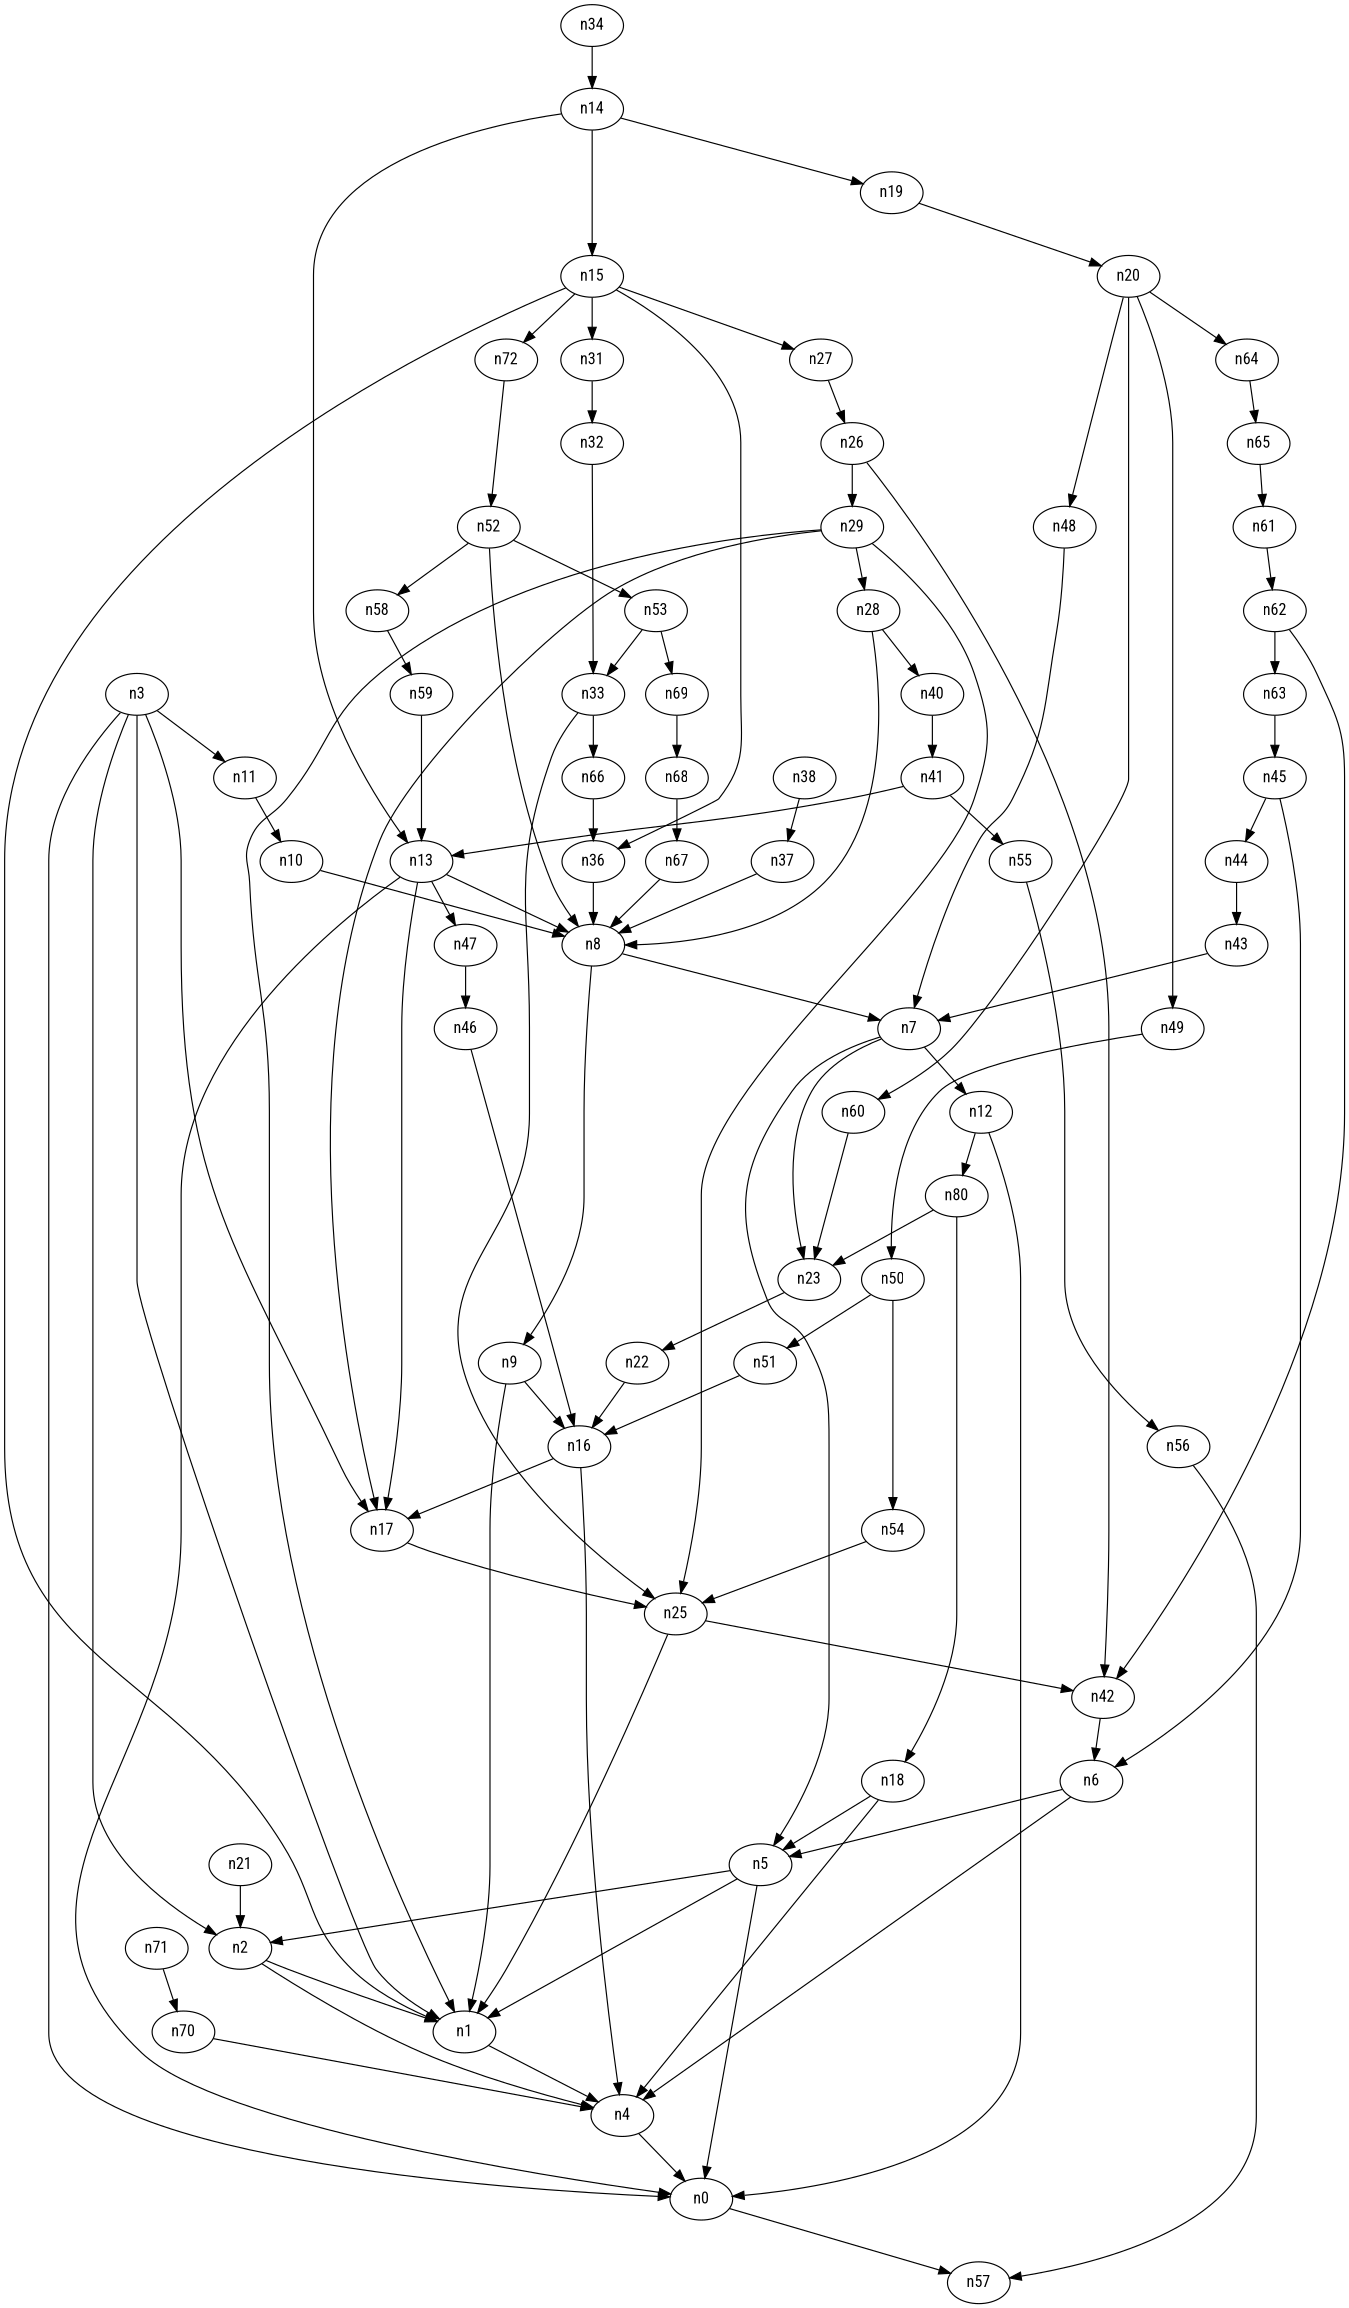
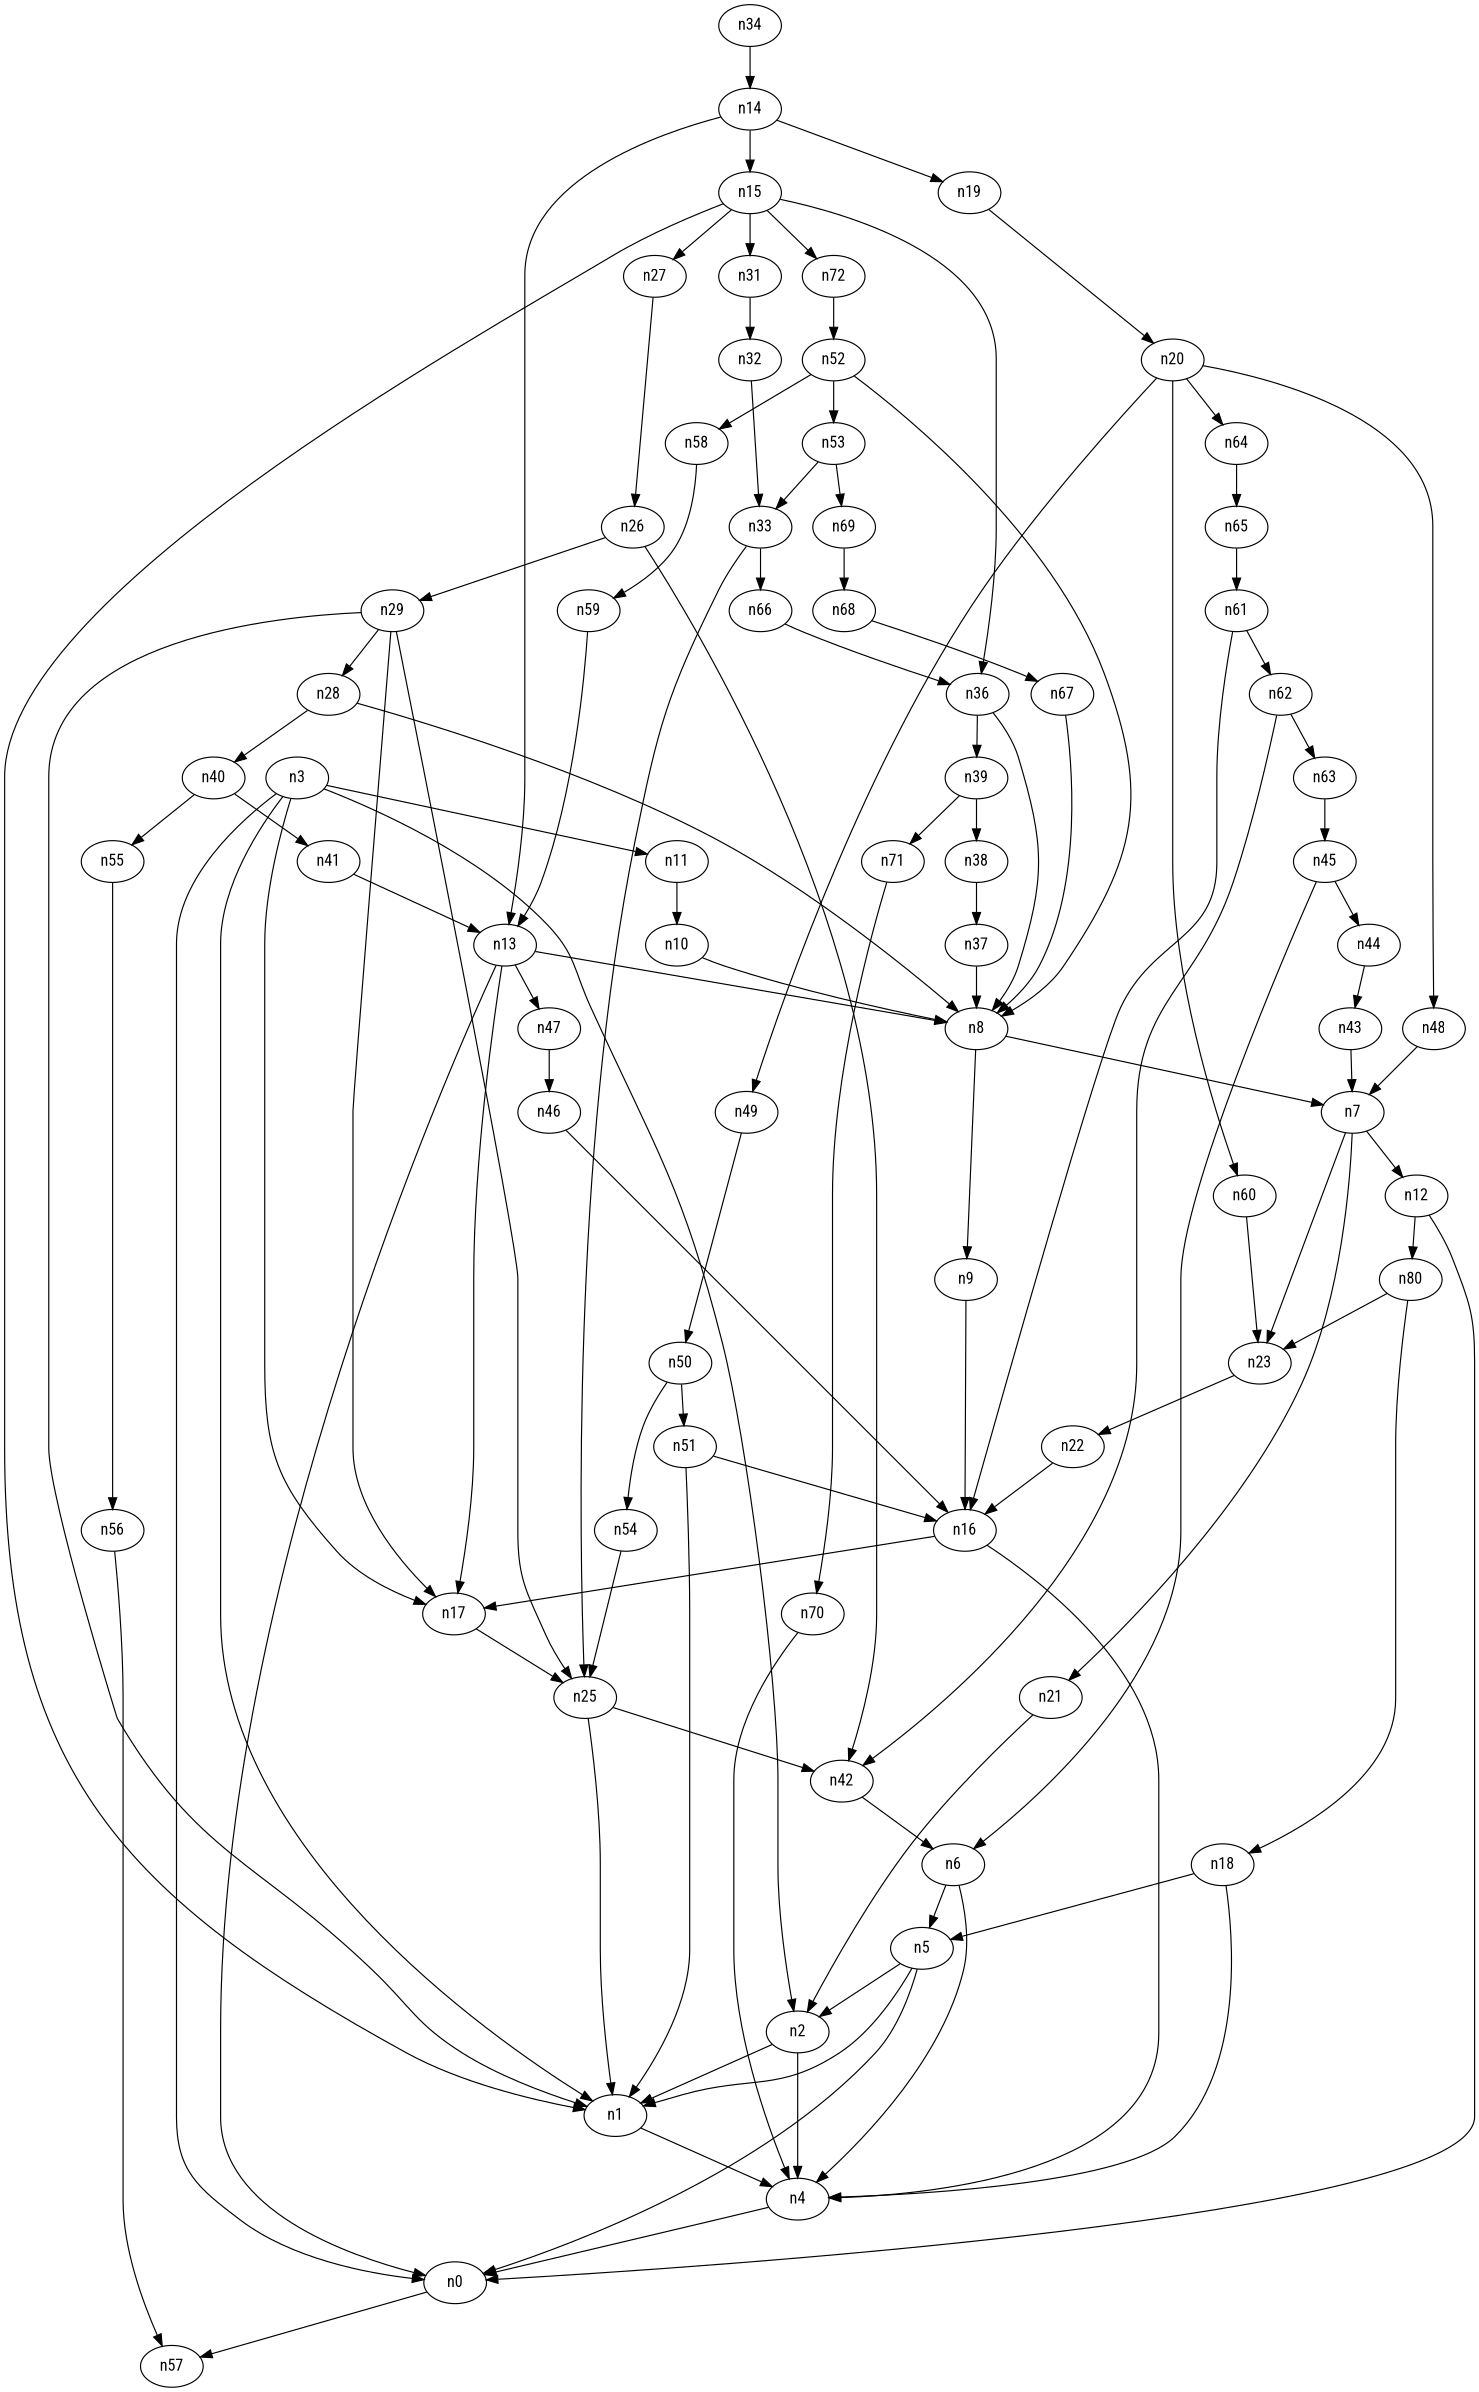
none -> (976, 778)
(973, 817) -> (168, 816)
none -> (1111, 1033)
(827, 1399) -> (1276, 1433)
(490, 1692) -> (690, 1783)
